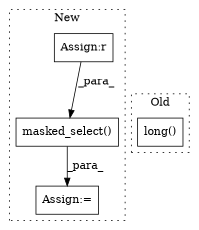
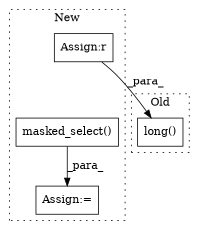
(76, 86) -> (120, 79)
